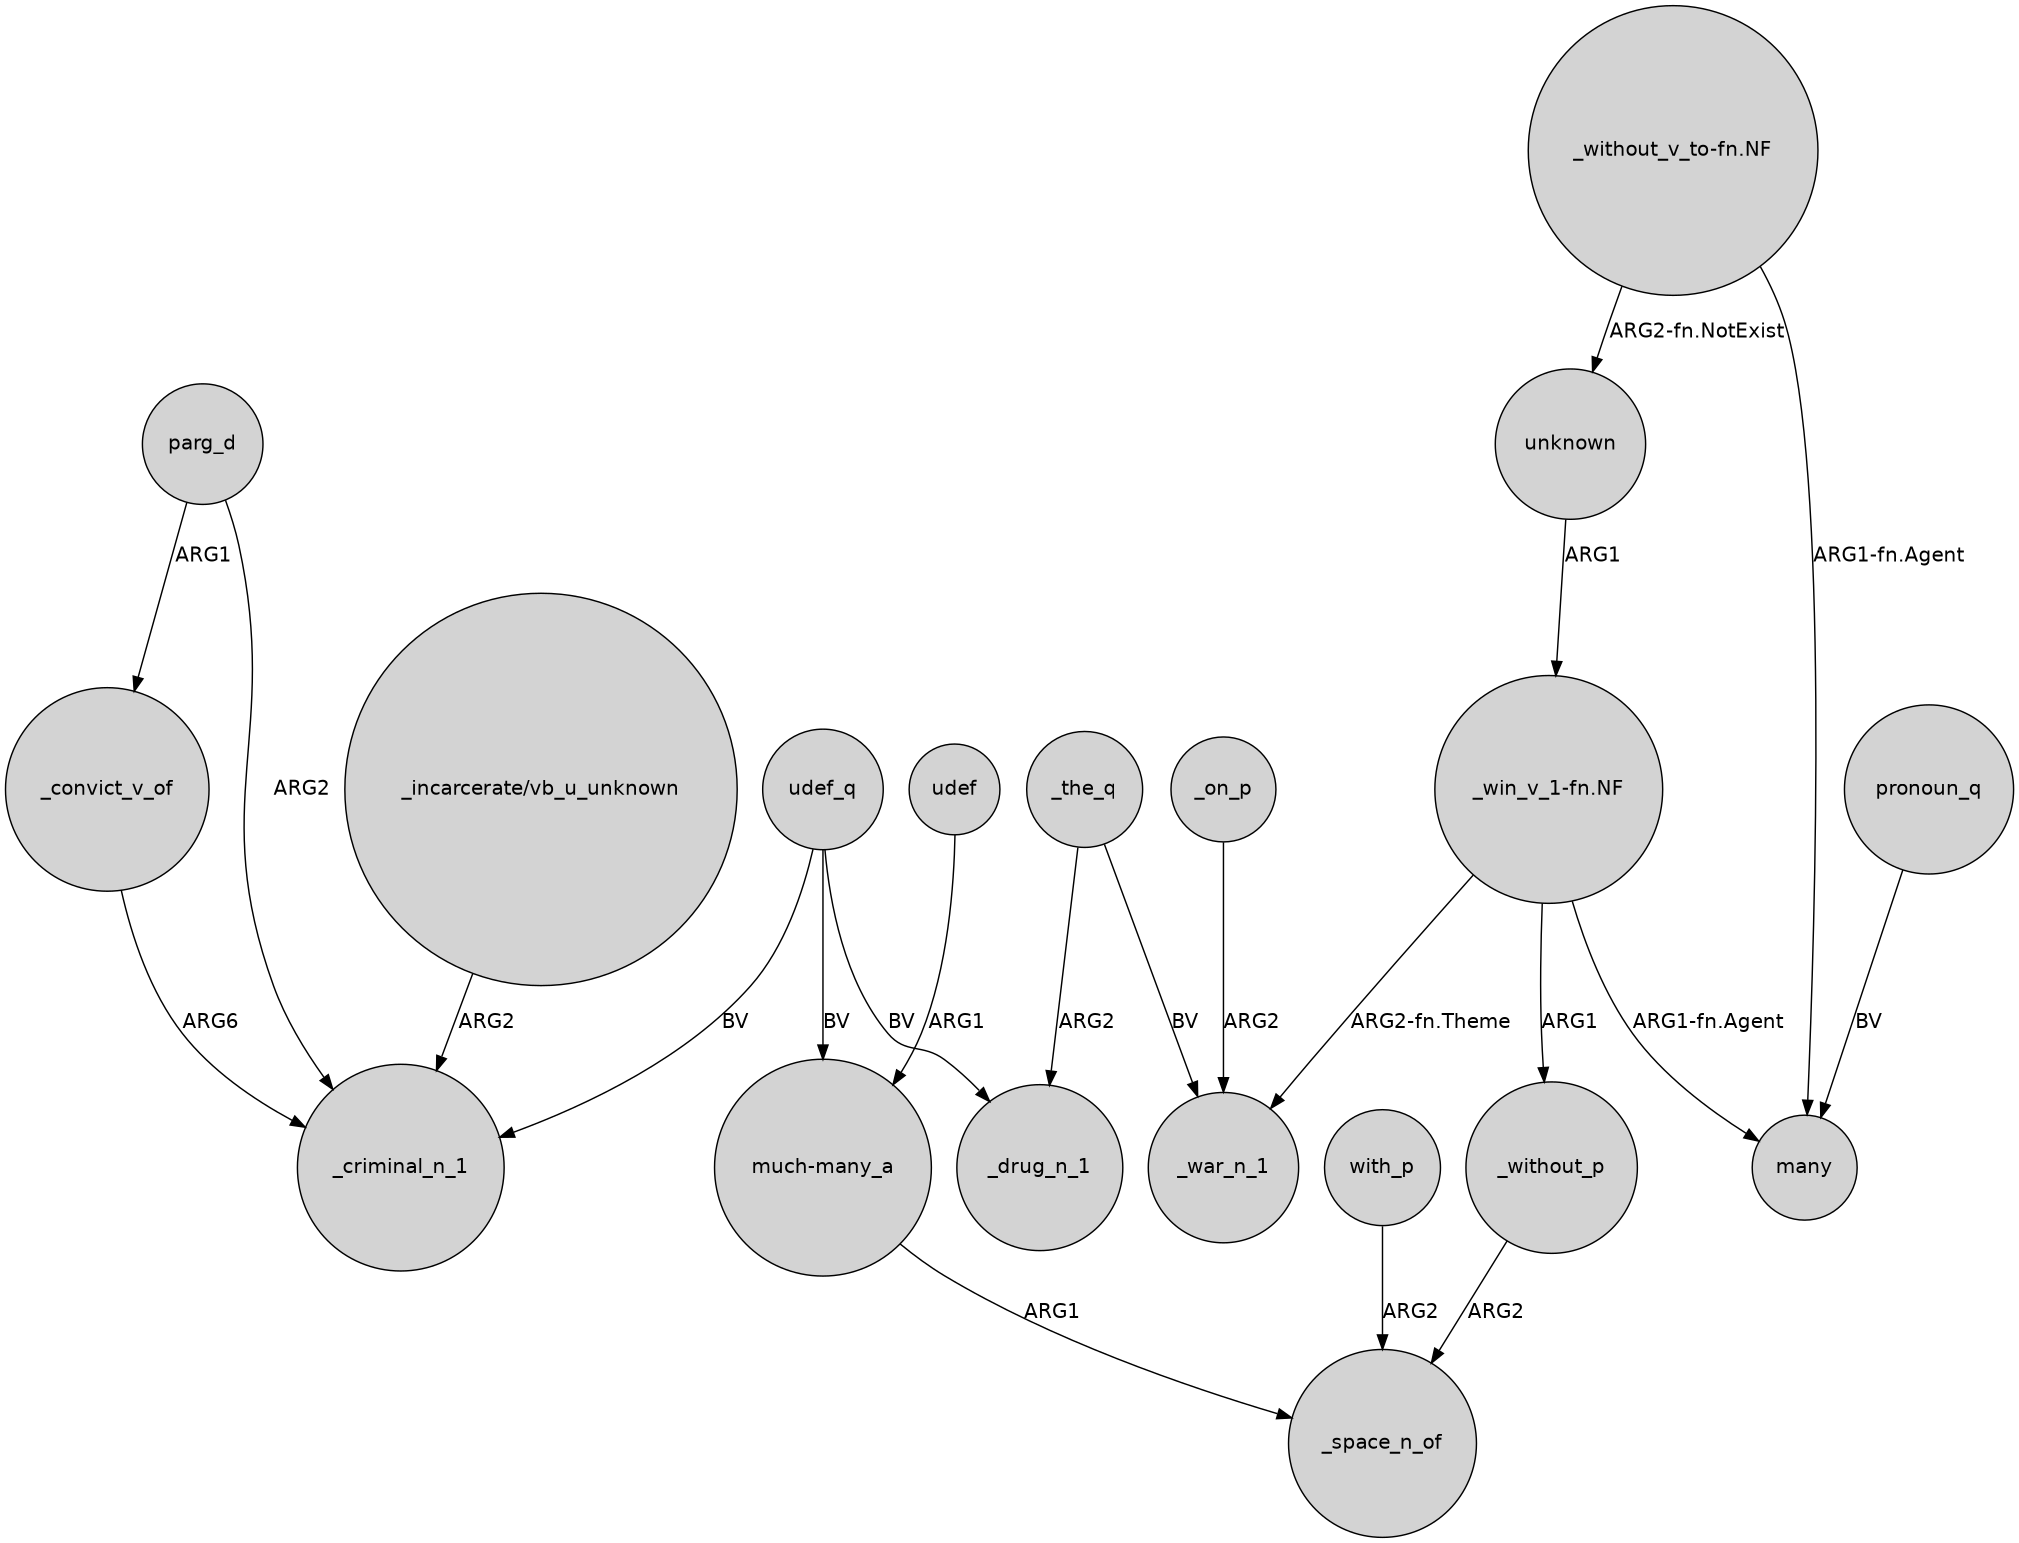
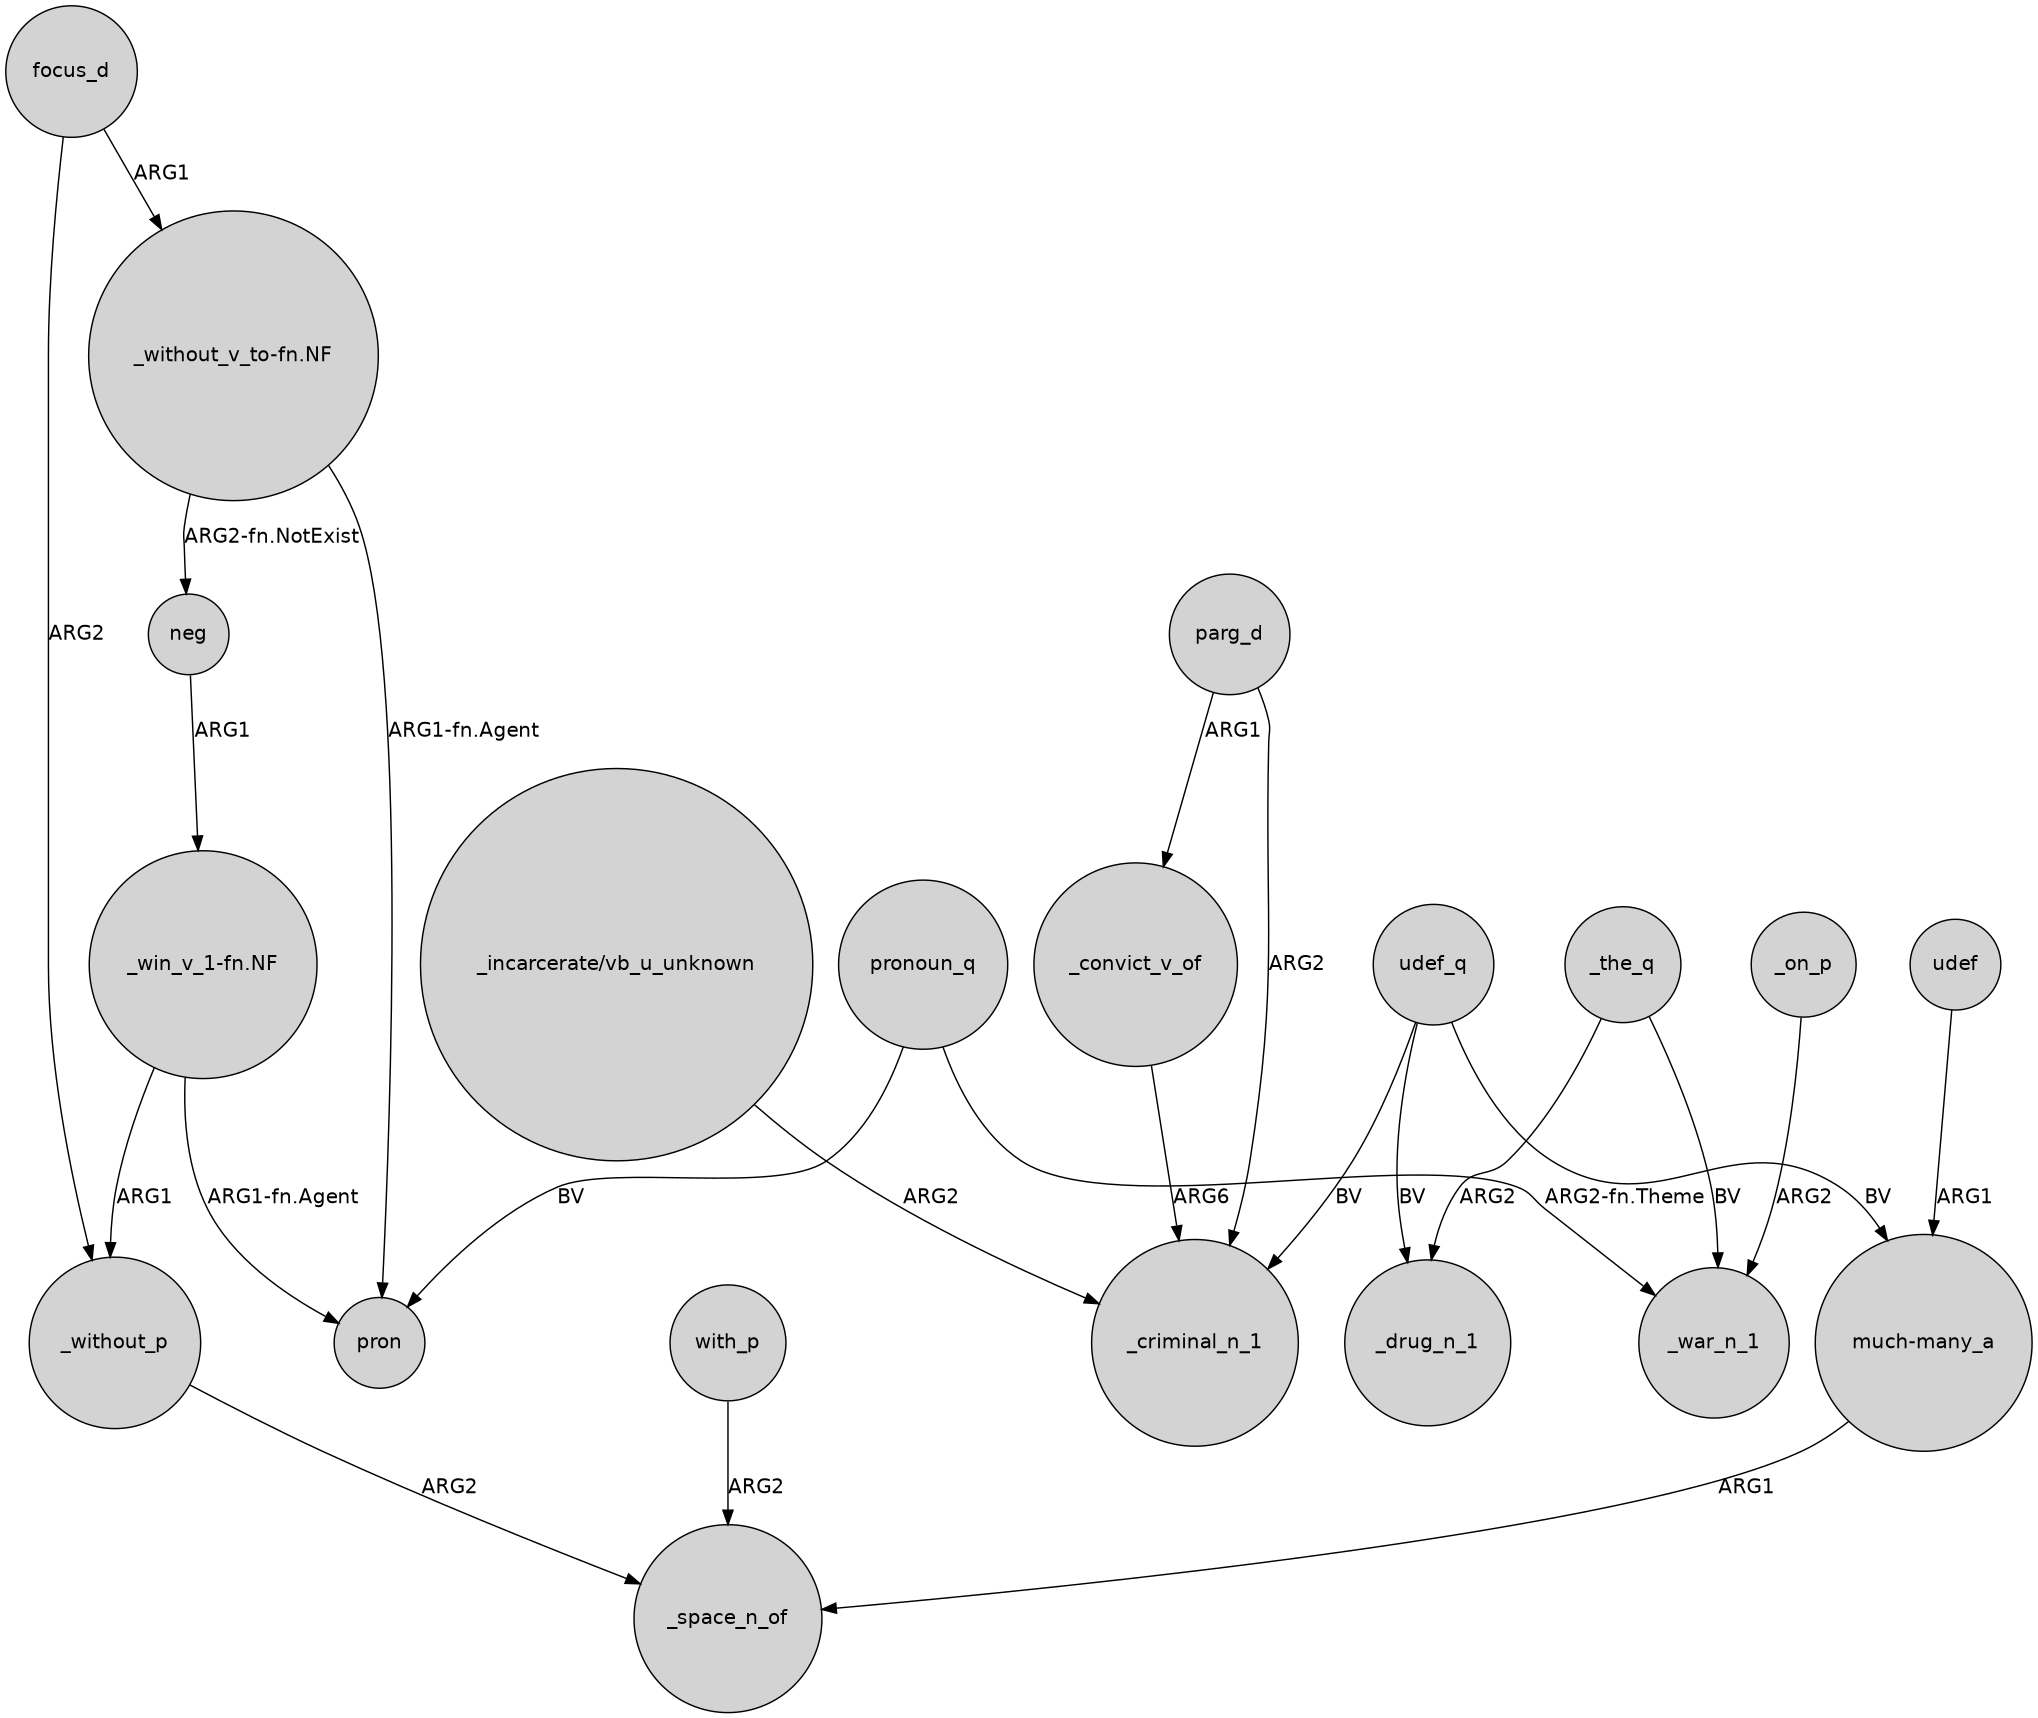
none -> (72, 72)
(1570, 444) -> (189, 634)
(1376, 985) -> (1278, 1181)
(1805, 1168) -> (380, 1343)
